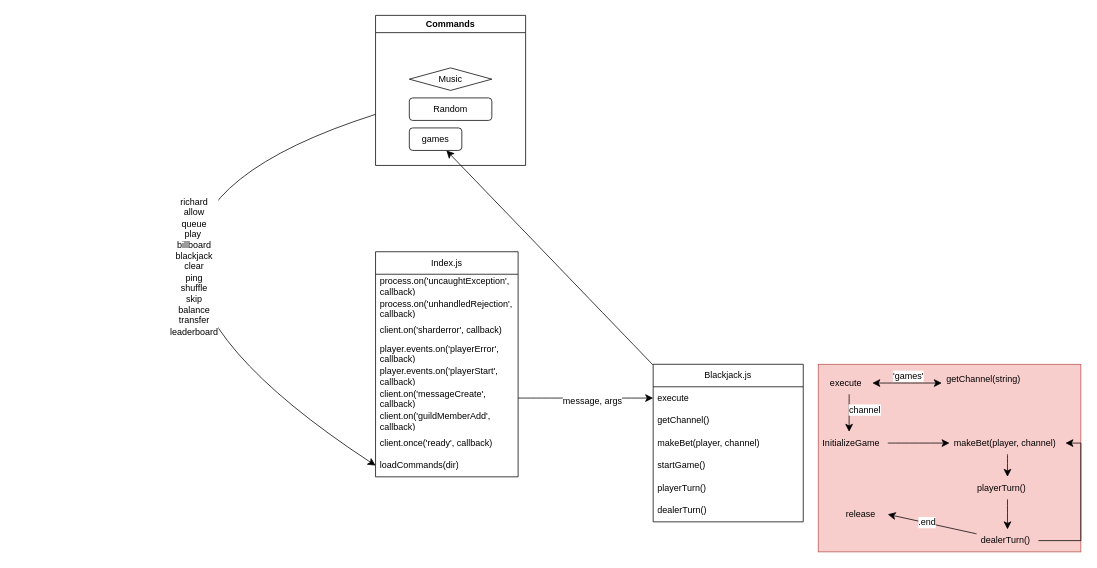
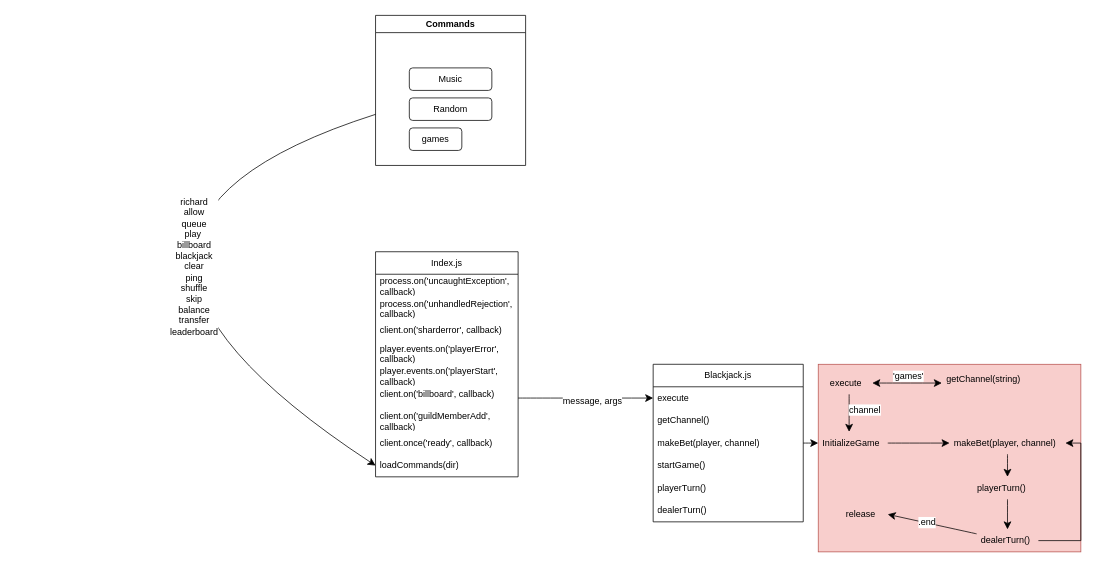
(450, 79) -> (450, 79)
(539, 247) -> (810, 443)
(447, 398) -> (446, 398)
